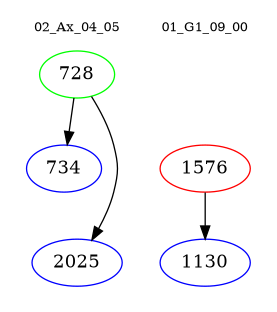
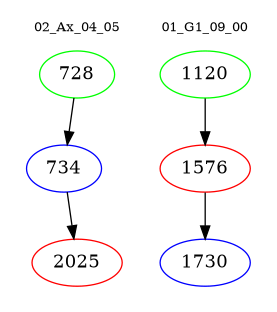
none -> (205, 74)
(117, 162) -> (70, 209)
(77, 263) -> (77, 263)
(205, 263) -> (205, 263)
